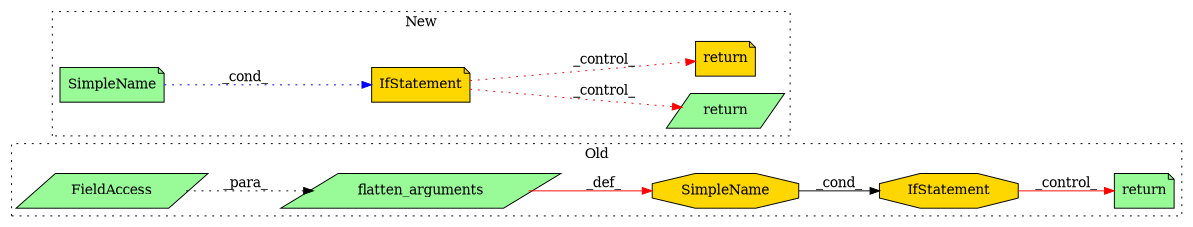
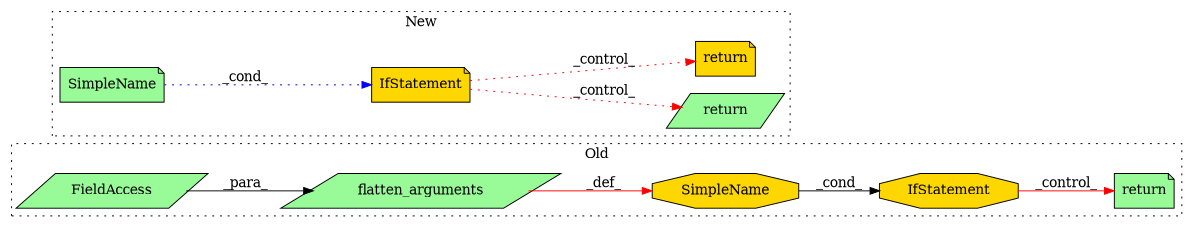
(245, 191) -> (245, 191)
